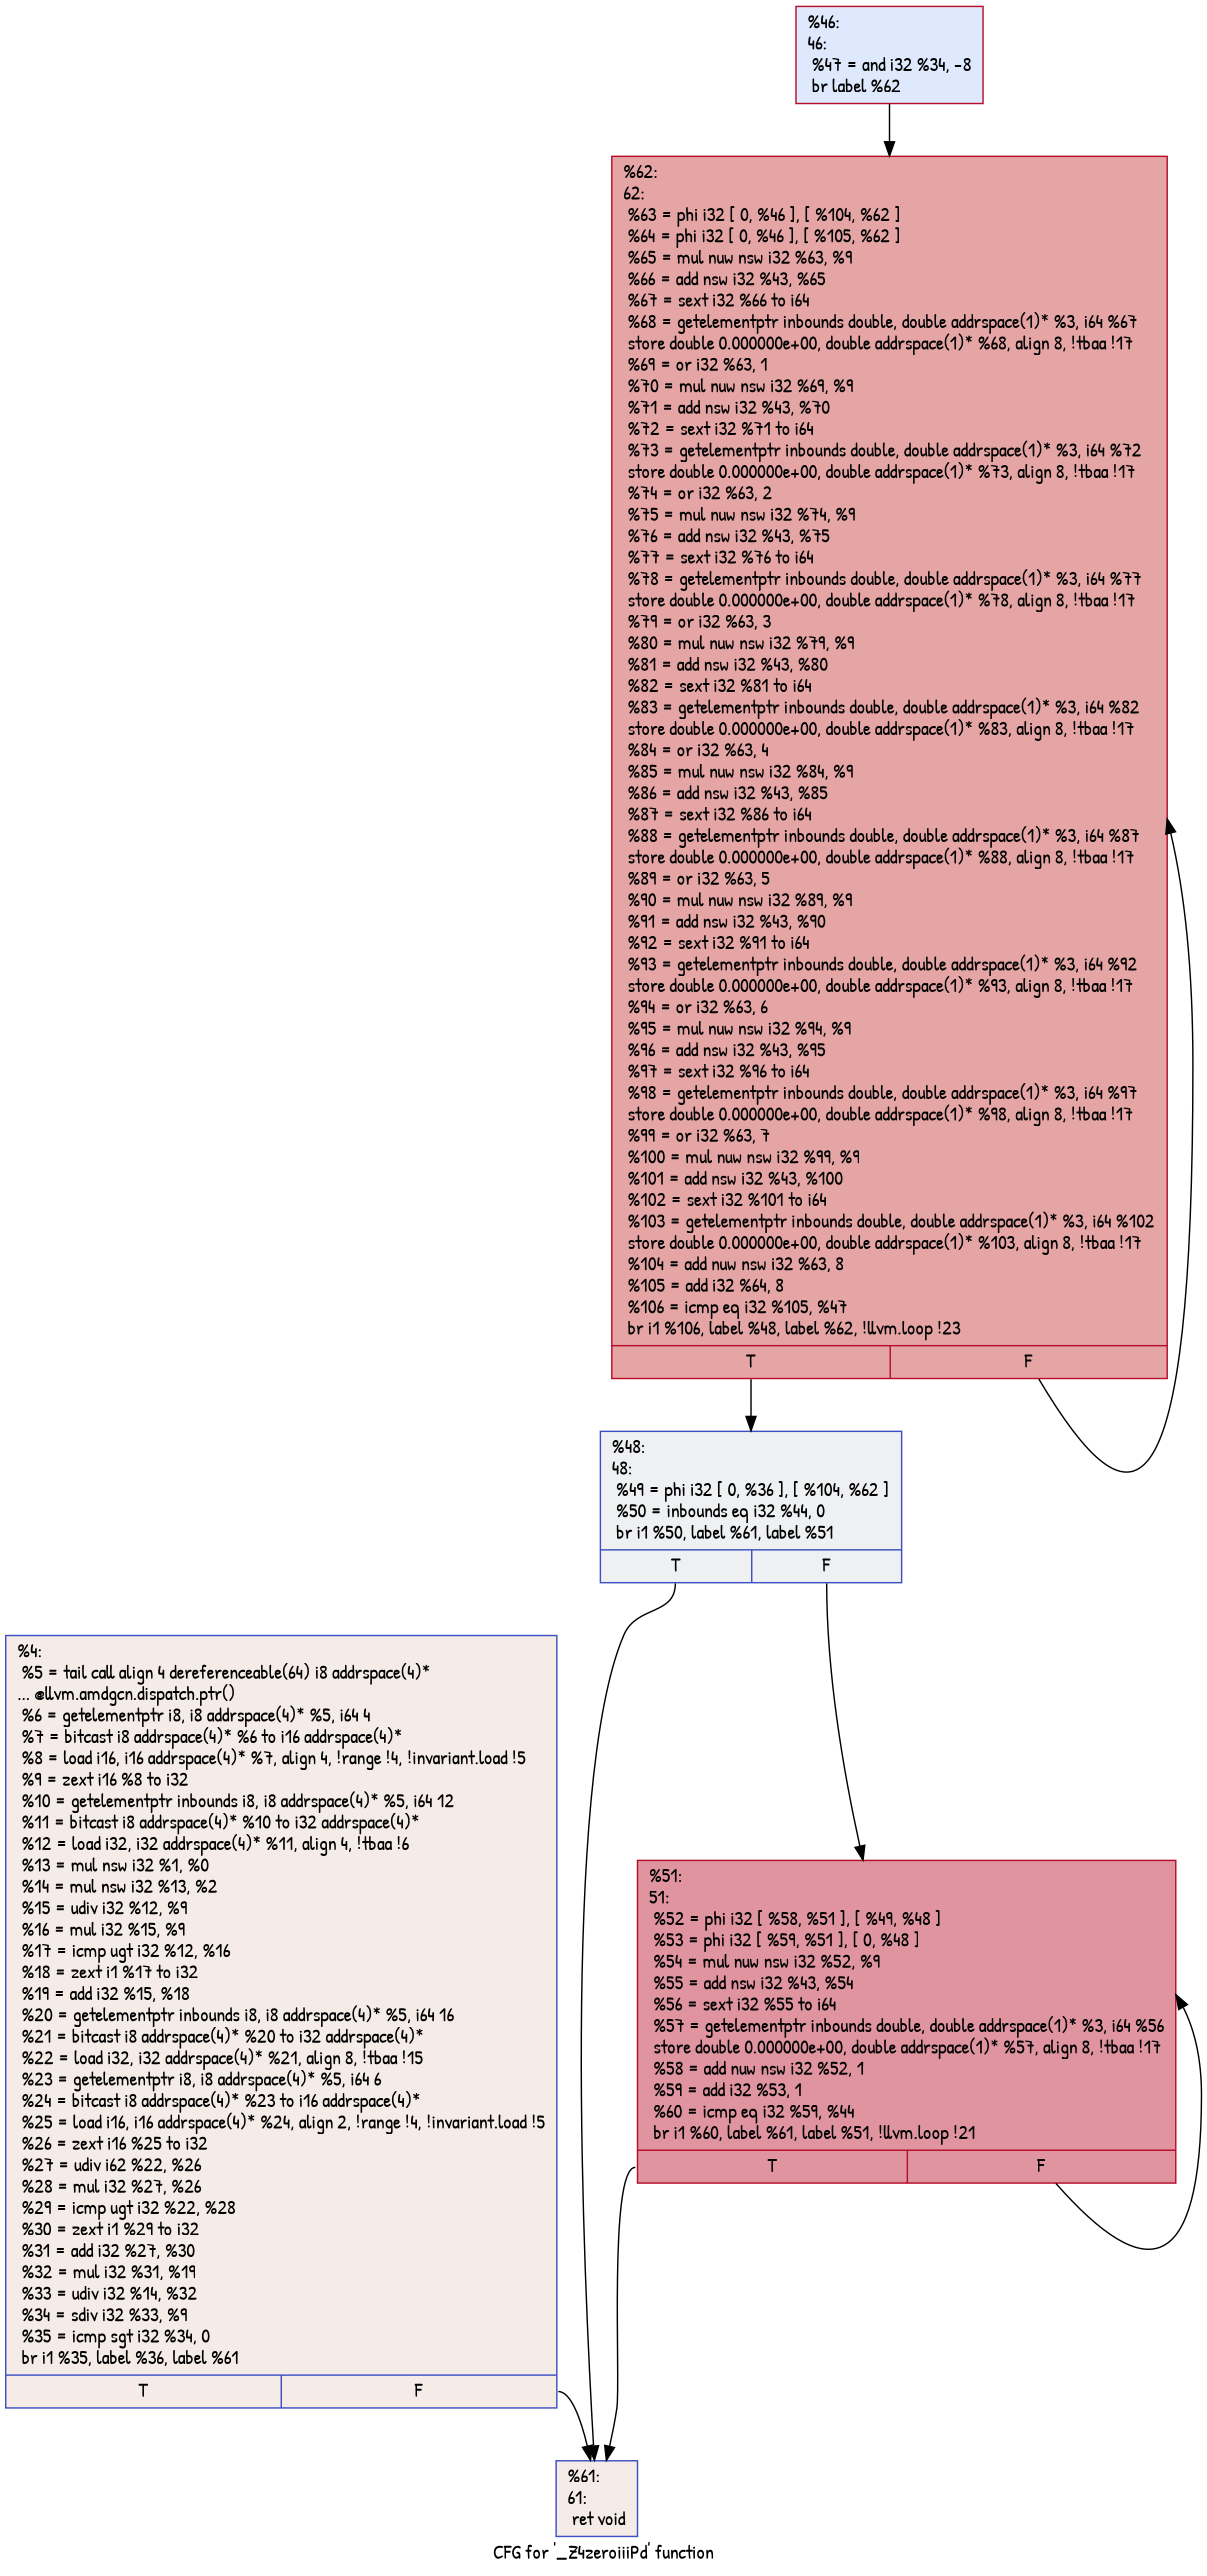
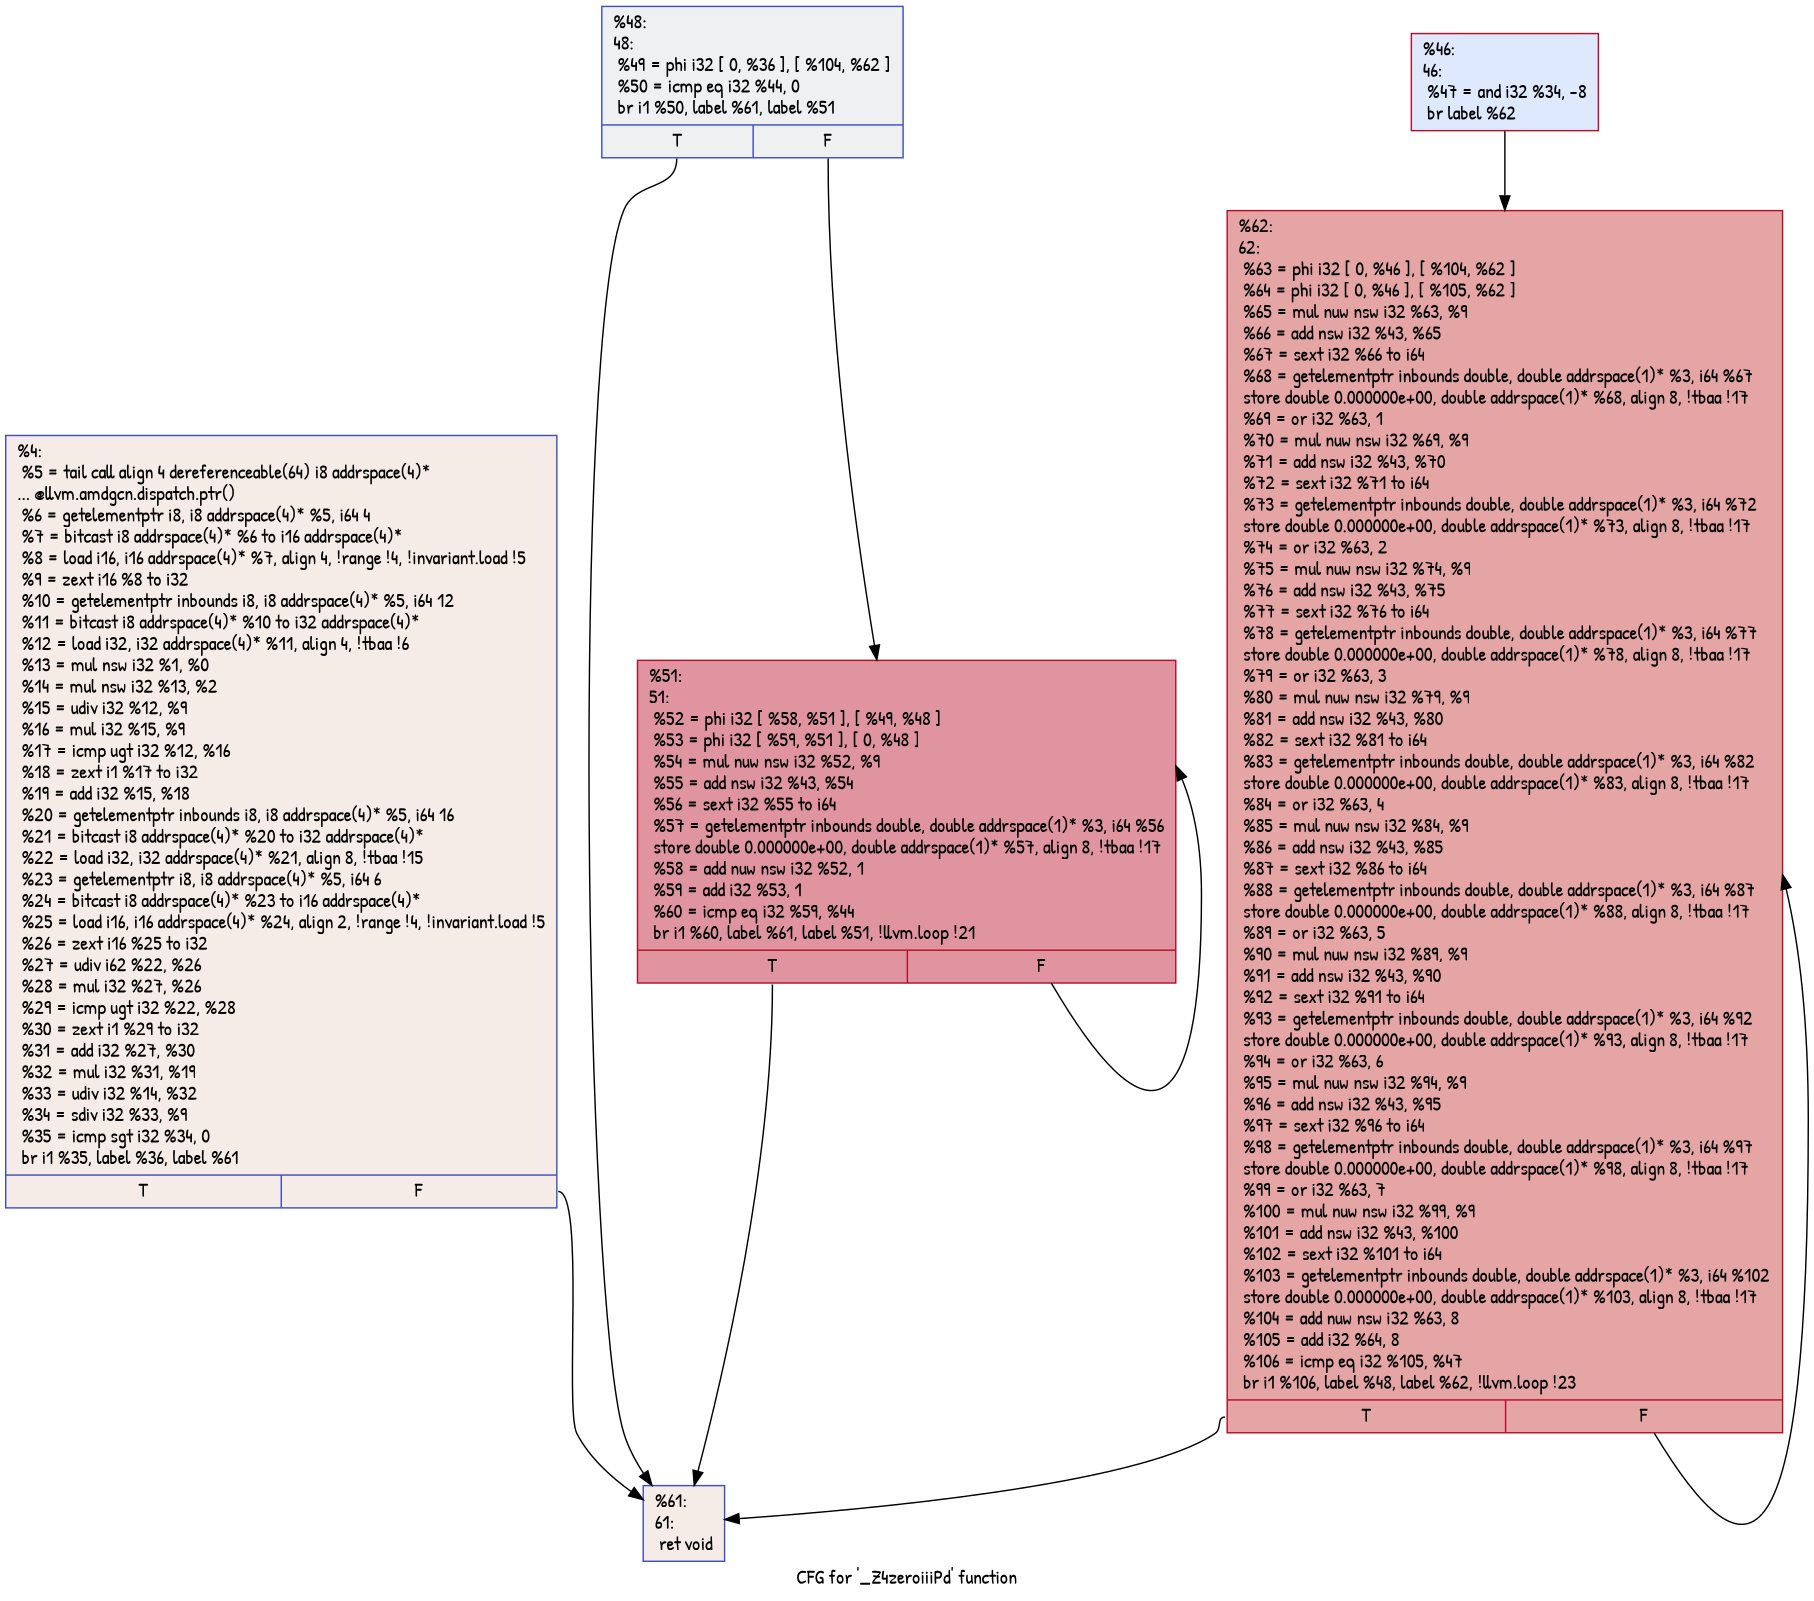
(751, 1398) -> (991, 1493)
(719, 1511) -> (707, 86)
